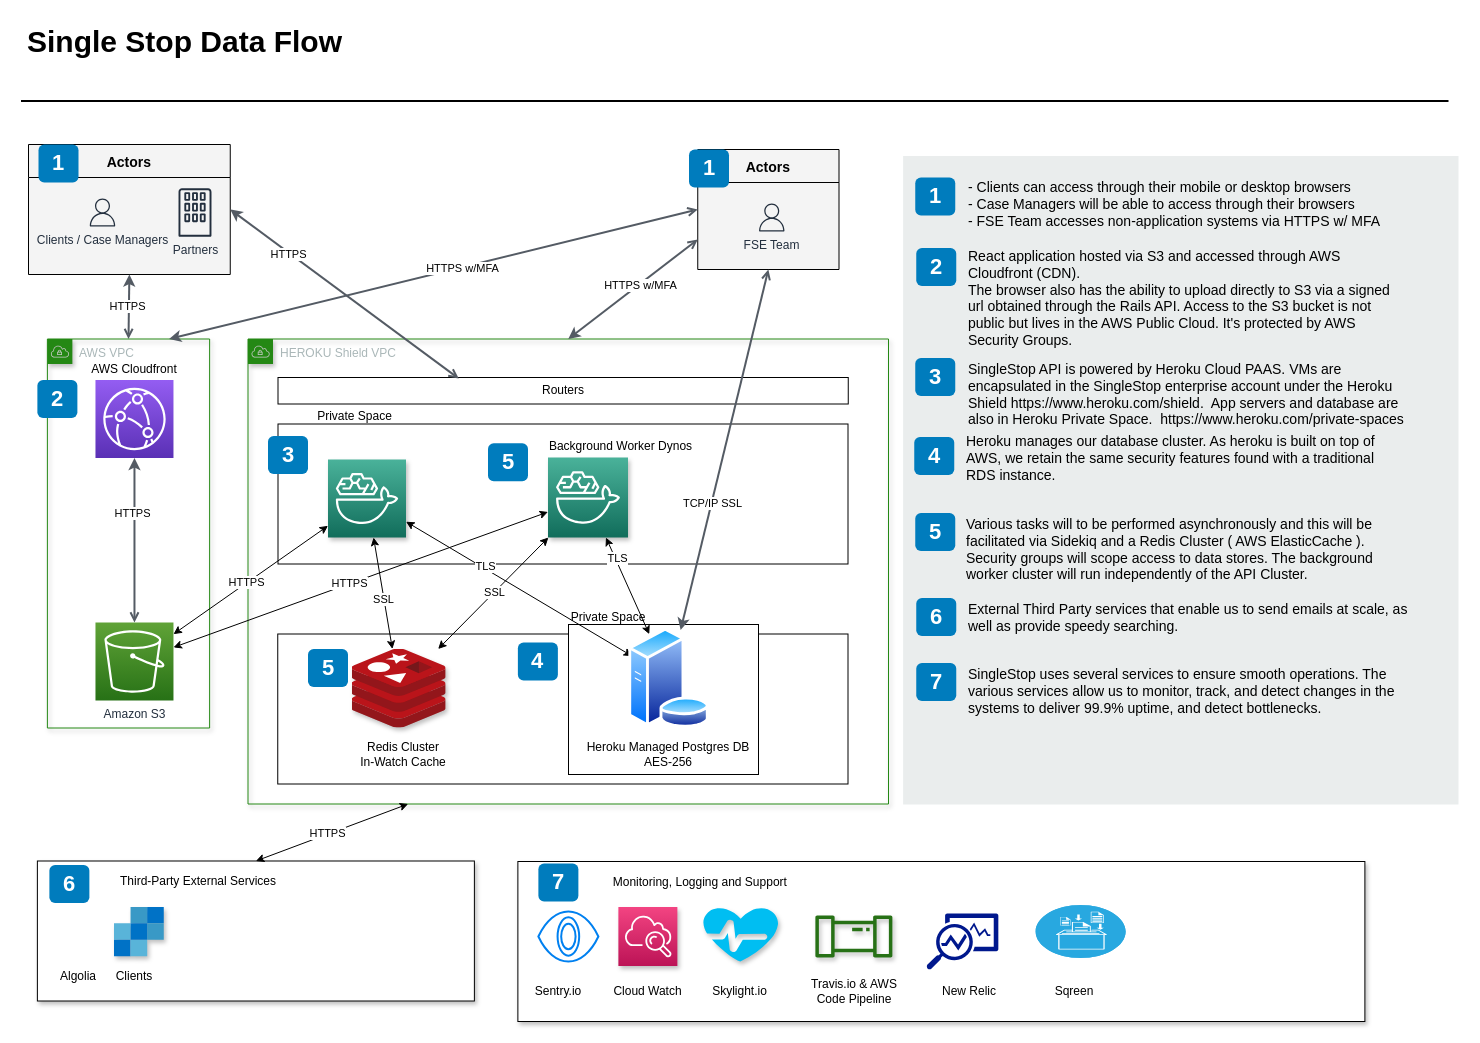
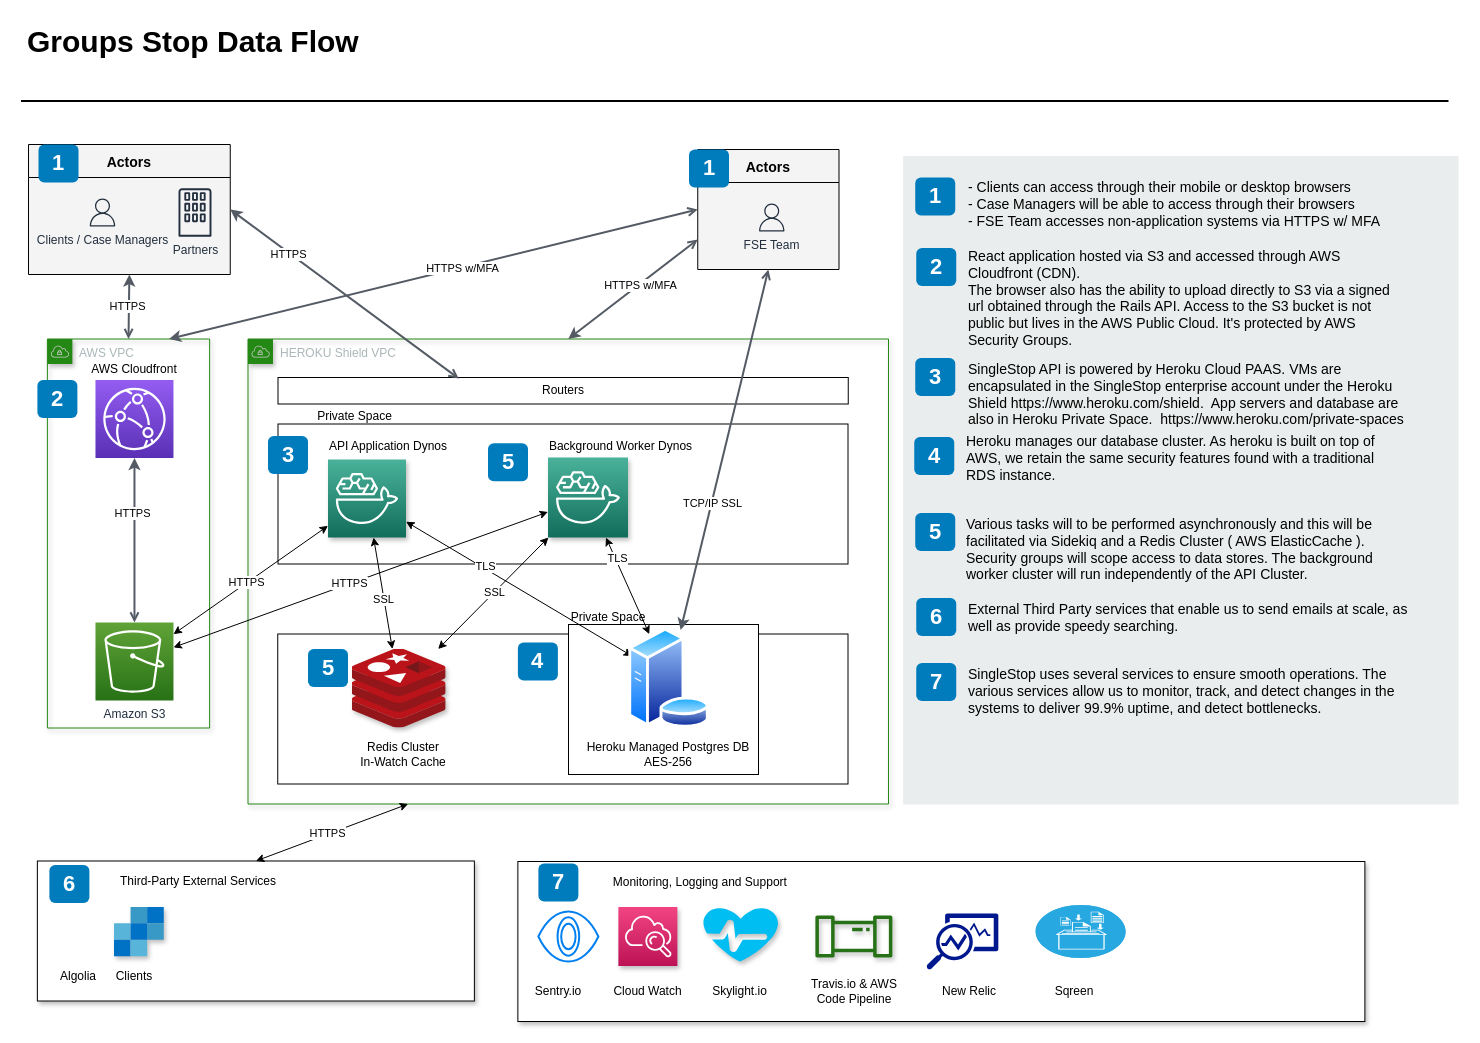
(181, 43) -> (188, 43)
none -> (388, 446)
